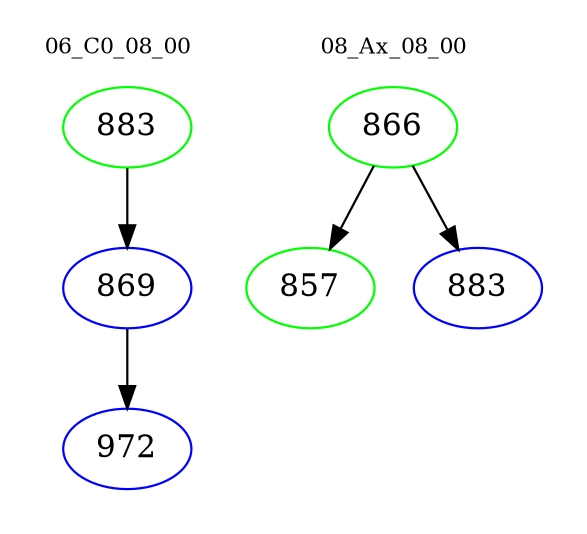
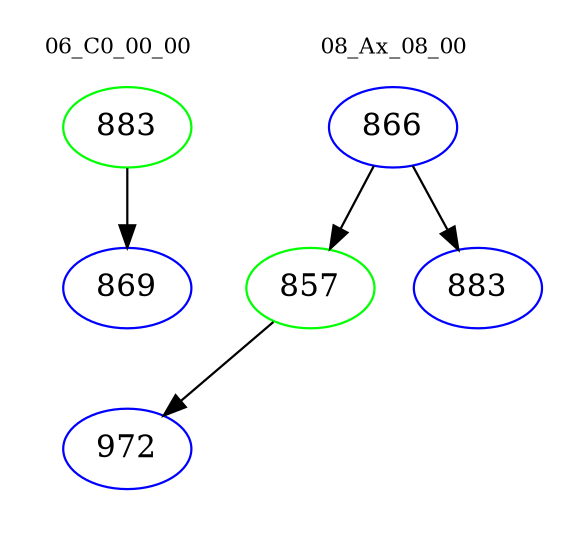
(118, 48) -> (118, 48)
(393, 127) -> (393, 127)
(127, 358) -> (227, 361)
